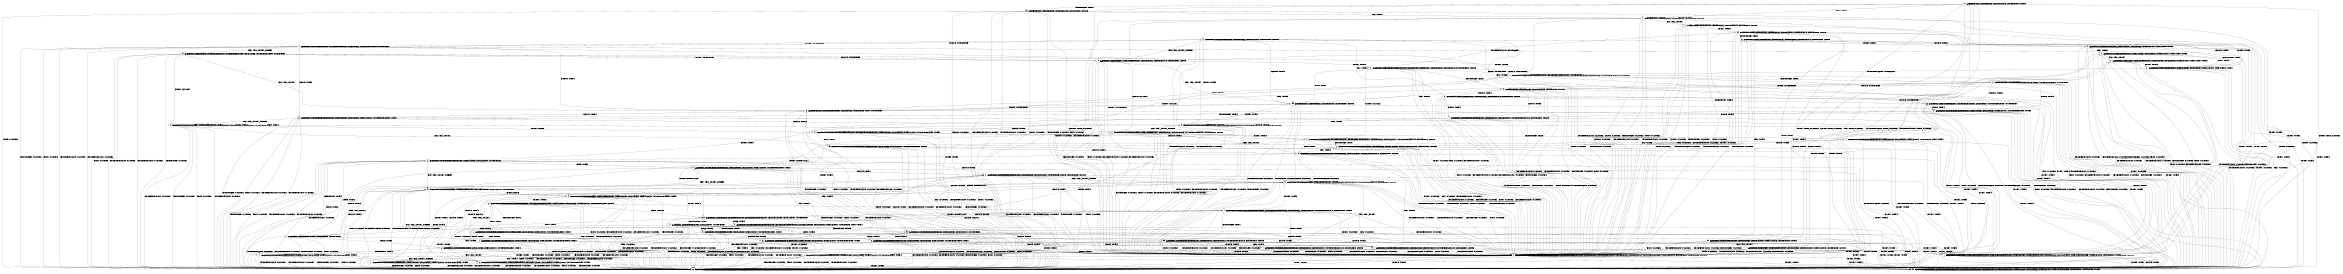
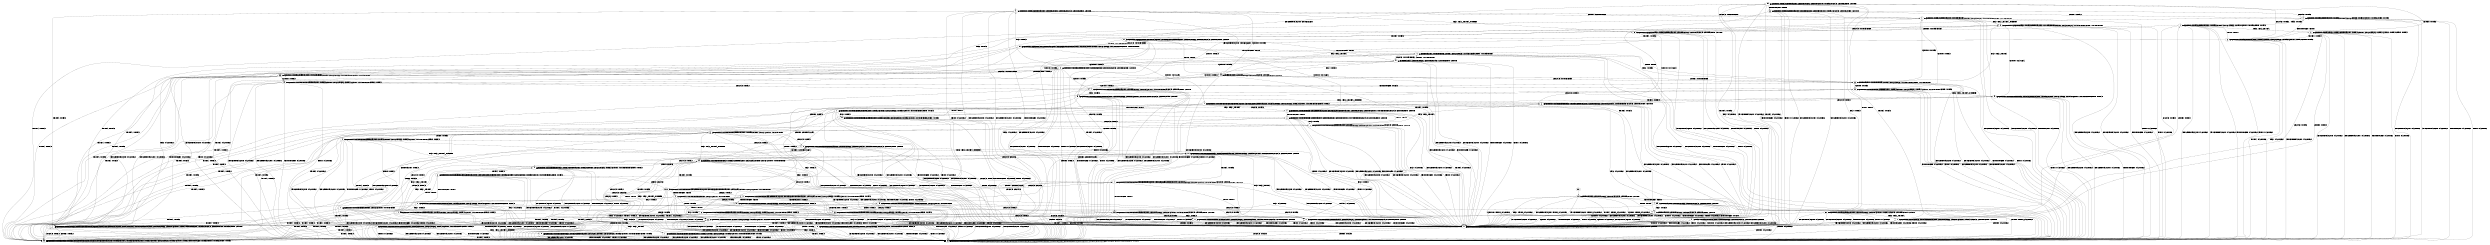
(1675, 22) -> (1730, 216)
(2230, 48) -> (1607, 95)
(1809, 119) -> none
none -> (1578, 189)
(912, 193) -> (826, 157)
